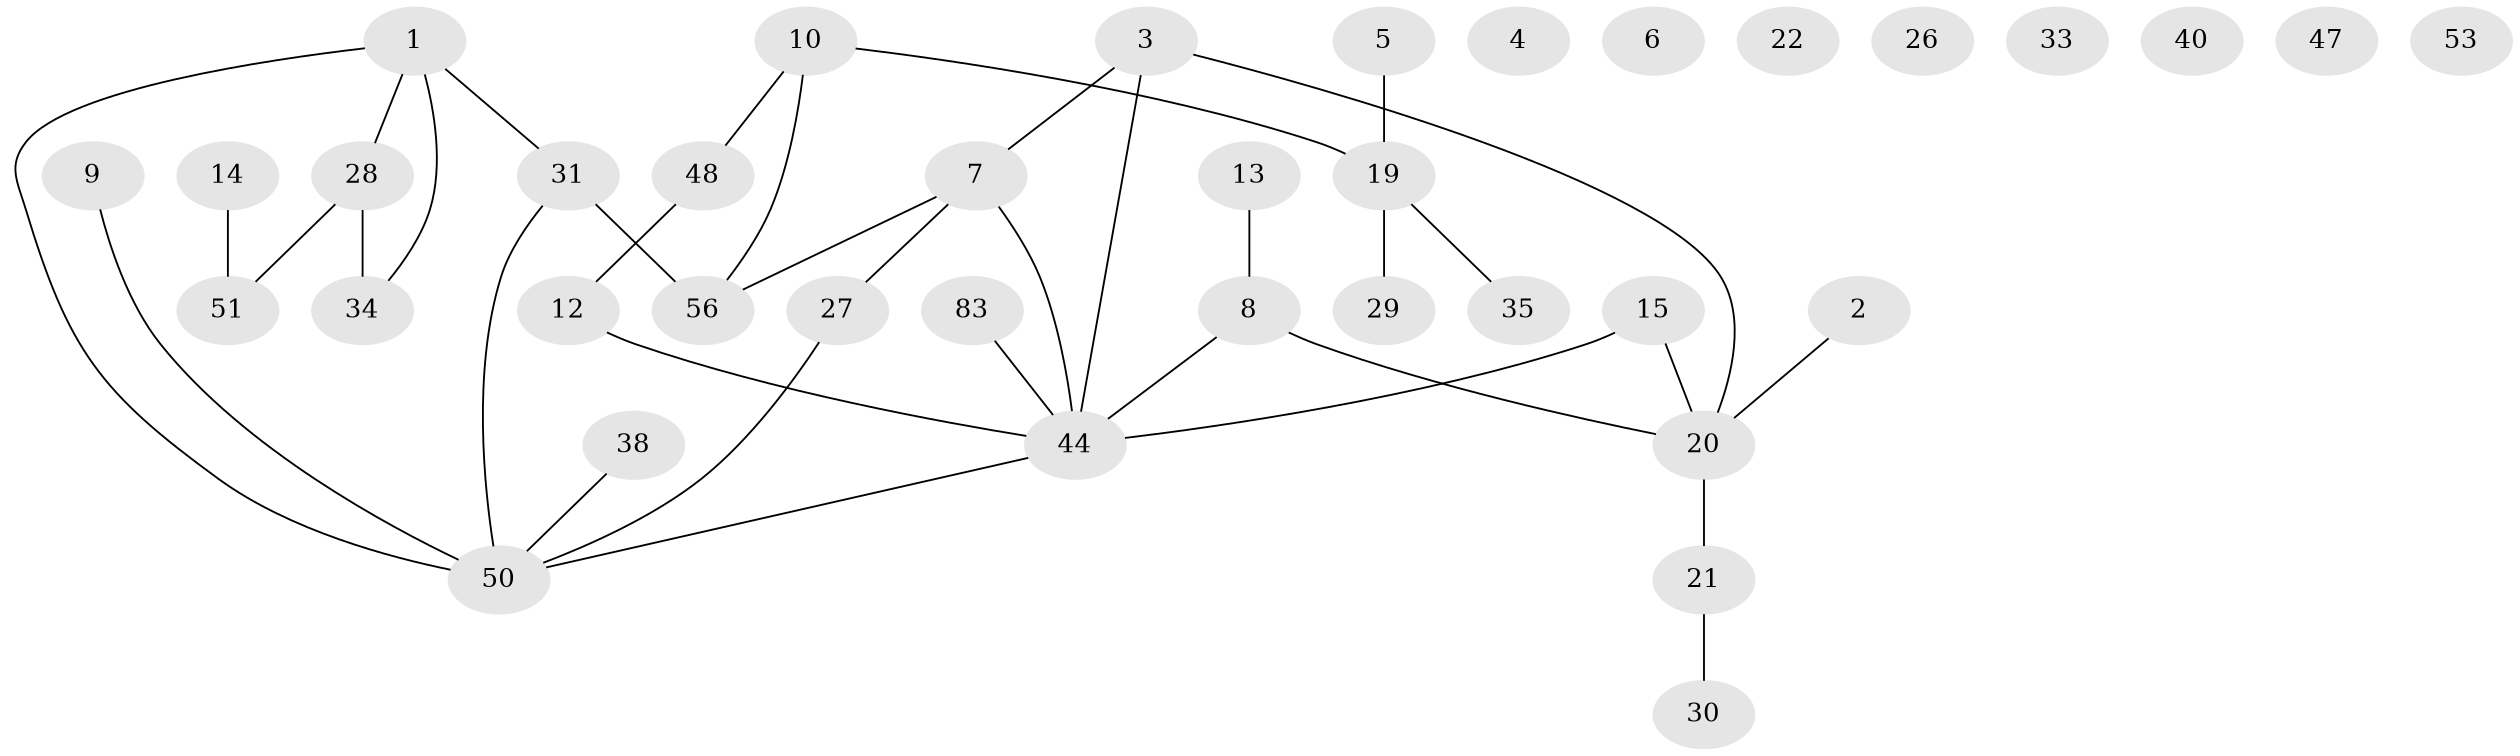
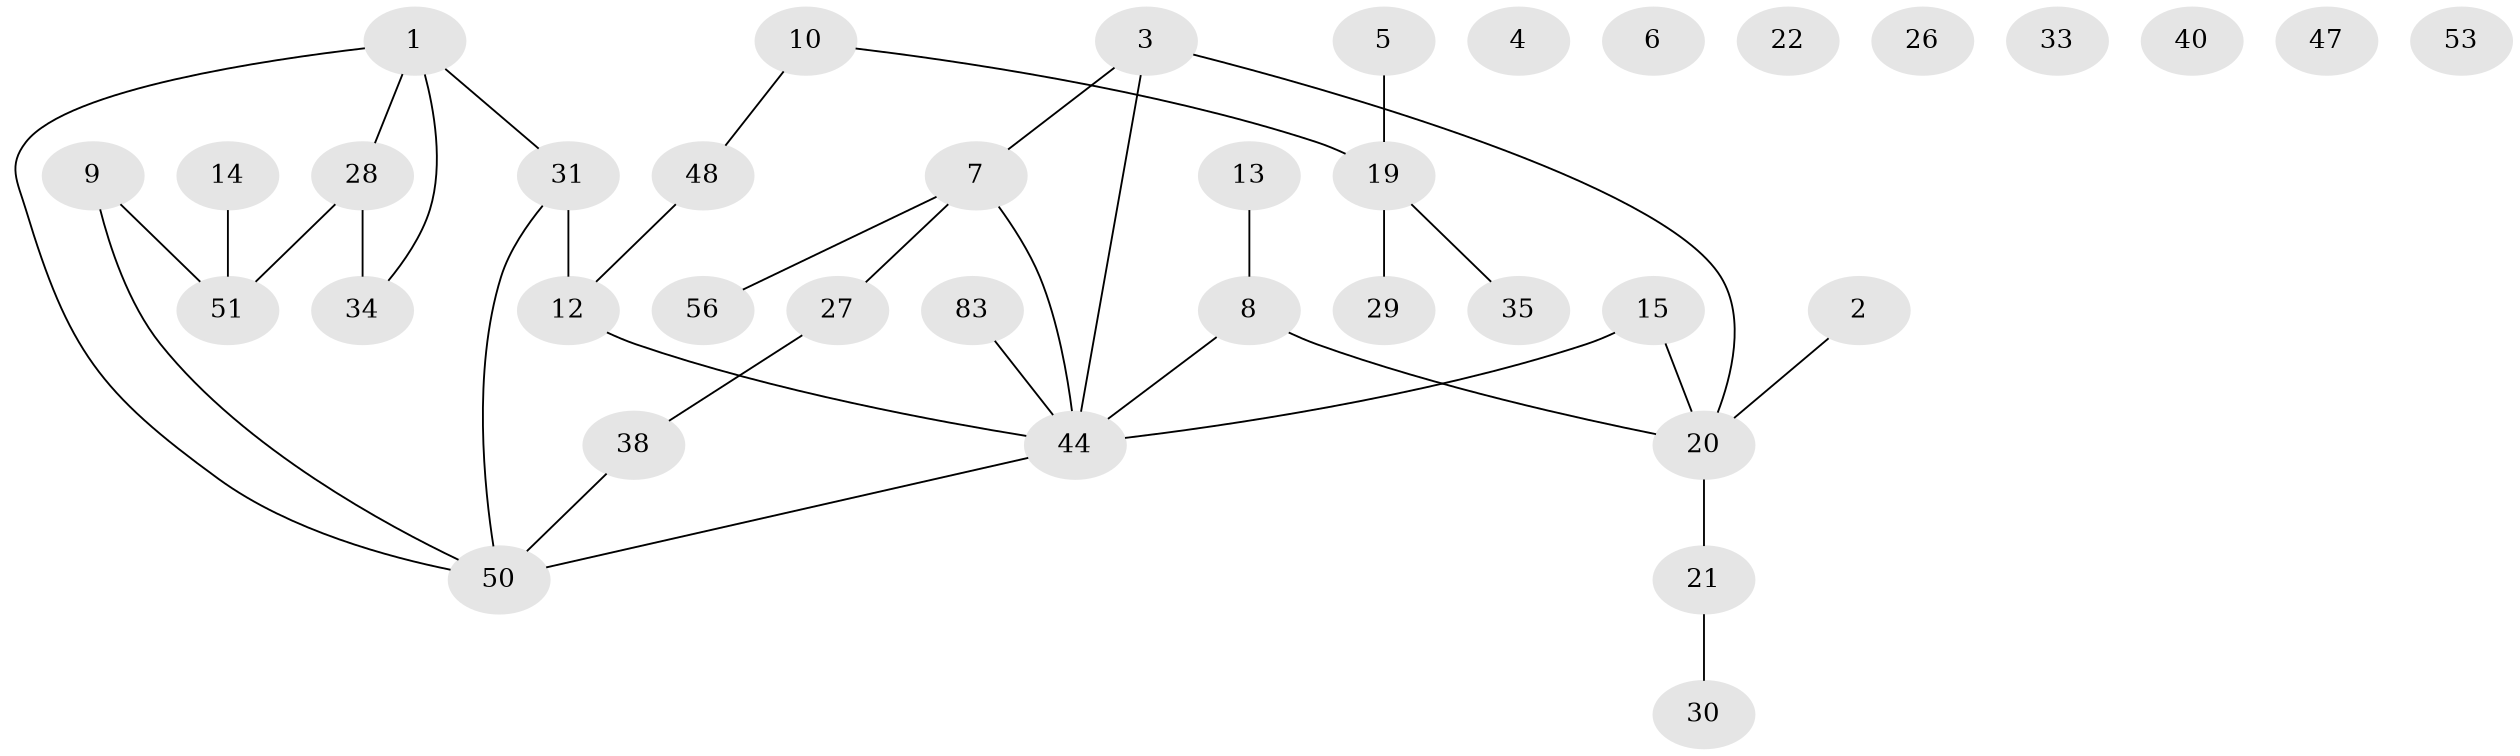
(780, 183) -> none
(628, 235) -> (568, 243)
none -> (160, 243)
(702, 478) -> (726, 384)
